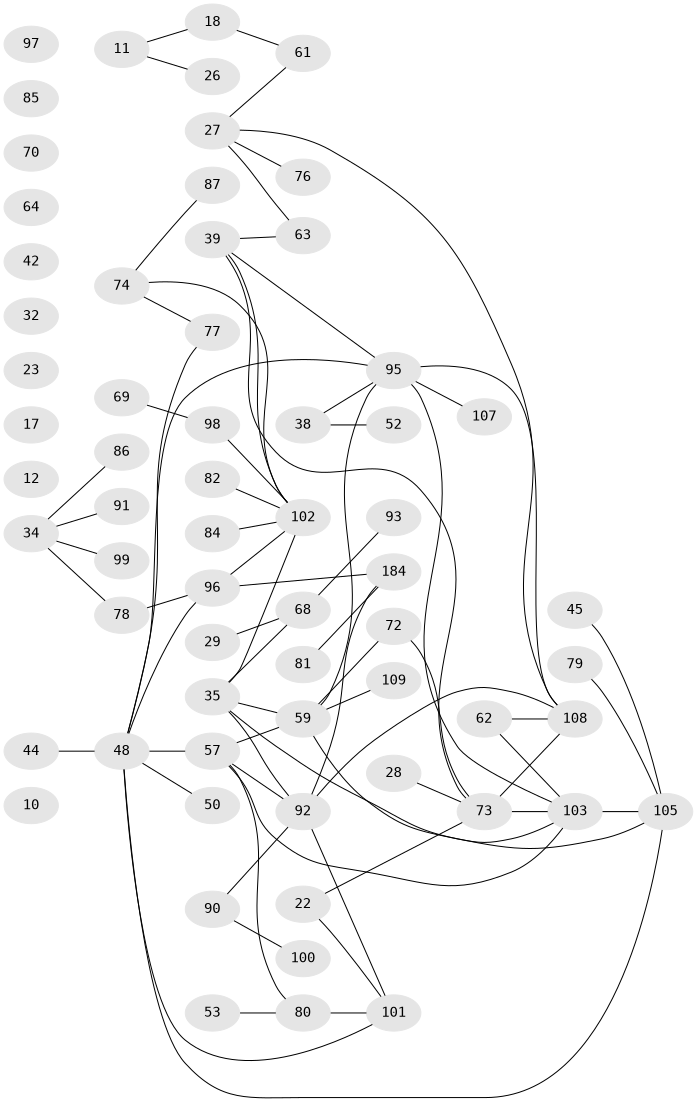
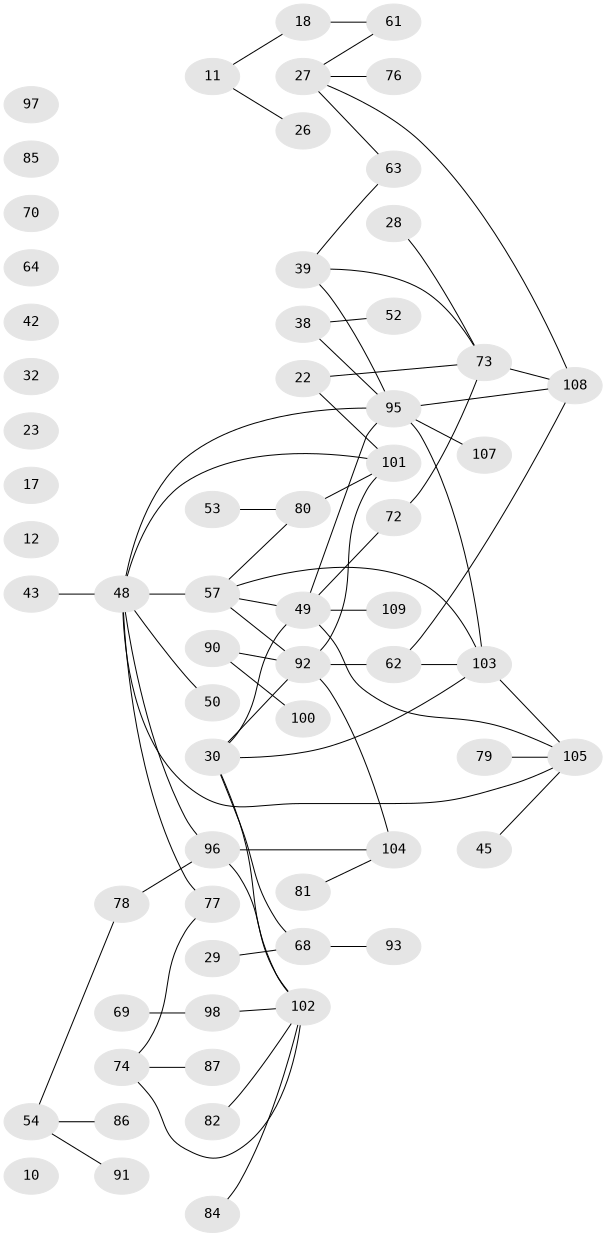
(258, 379) -> none
(31, 534) -> (31, 1122)
(122, 561) -> none
(394, 572) -> (394, 850)
(212, 697) -> (212, 757)
(423, 708) -> (352, 665)
(303, 719) -> (303, 610)
(31, 751) -> (31, 594)
(530, 812) -> none
